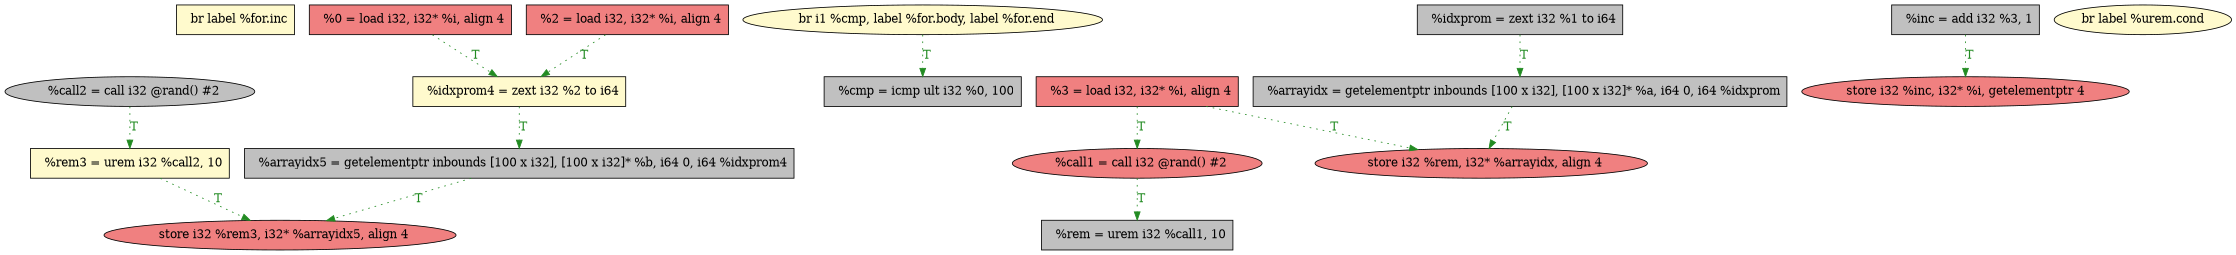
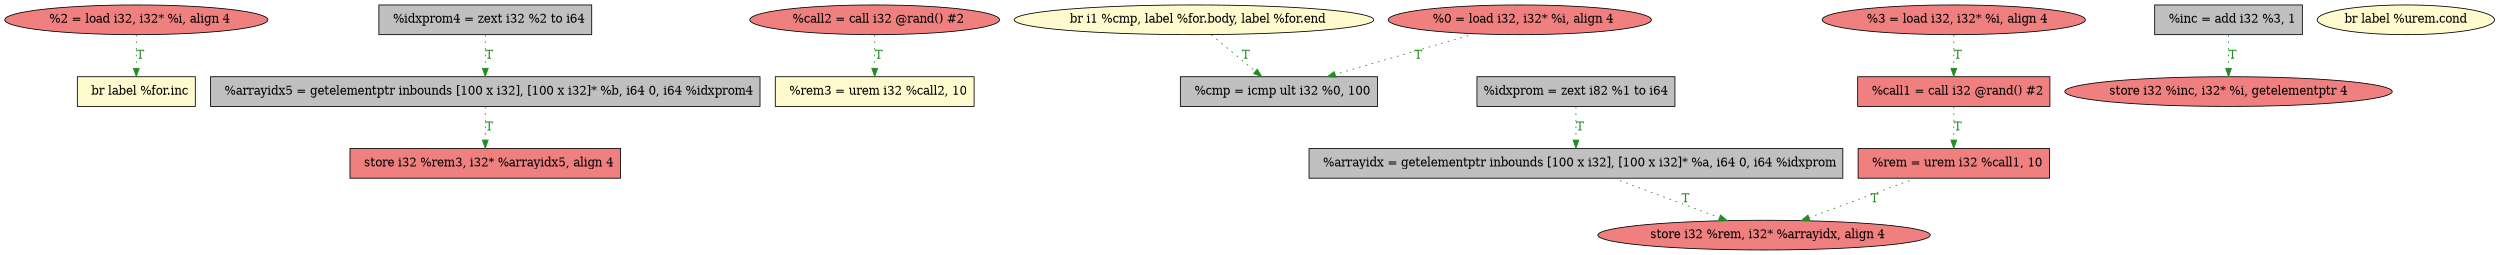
(410, 20) -> (1520, 20)
(627, 20) -> (136, 20)
(1520, 20) -> (1576, 92)
(461, 53) -> (1405, 54)
(577, 53) -> (136, 52)
(130, 92) -> (875, 20)
(519, 92) -> (485, 20)
(1137, 92) -> (1954, 20)
(1308, 127) -> (1862, 198)
(1137, 163) -> (1954, 92)
(201, 198) -> none
(280, 235) -> (485, 163)
(1137, 235) -> (1954, 163)
